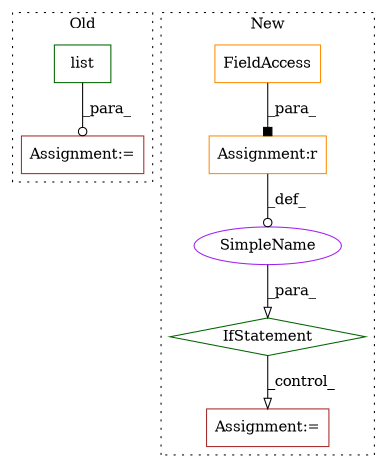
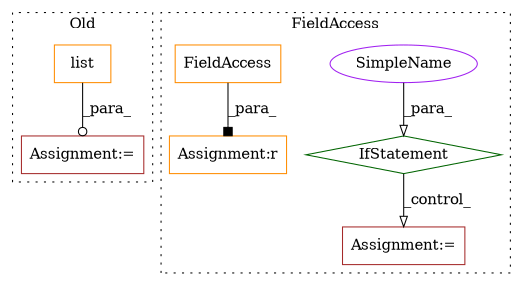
(268, 25) -> (336, 25)
(83, 64) -> (83, 64)
(268, 196) -> none
